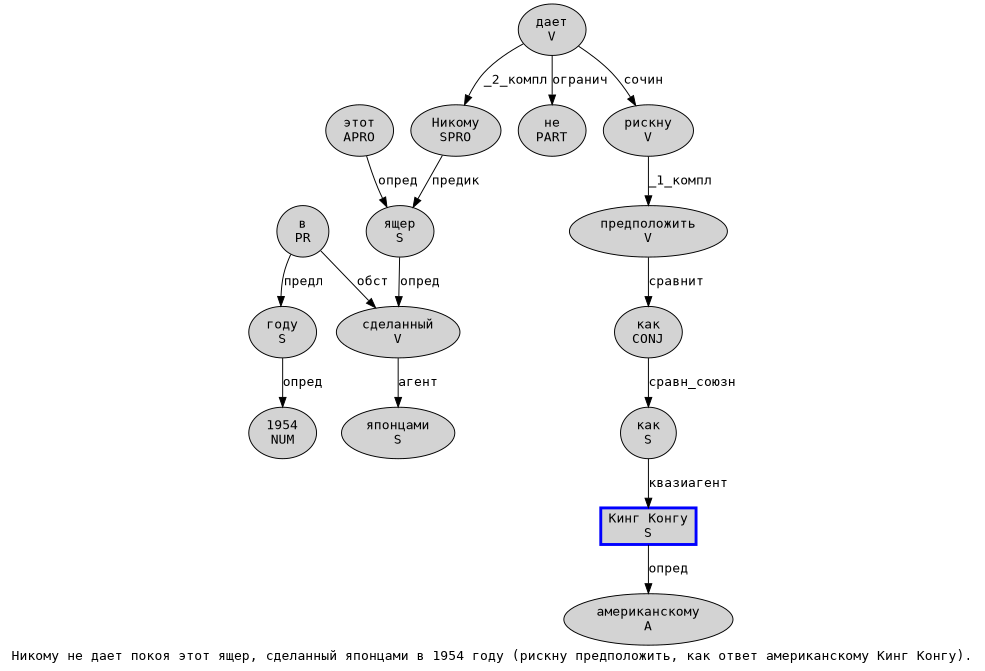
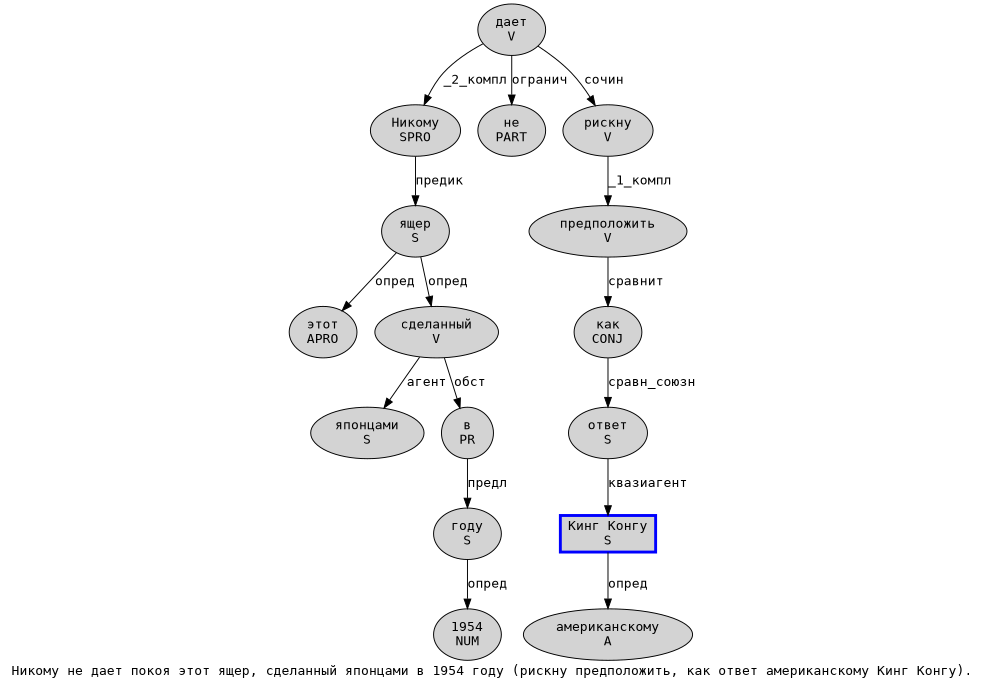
(374, 177) -> (373, 278)
(345, 276) -> (451, 378)
(648, 433) -> (608, 433)
